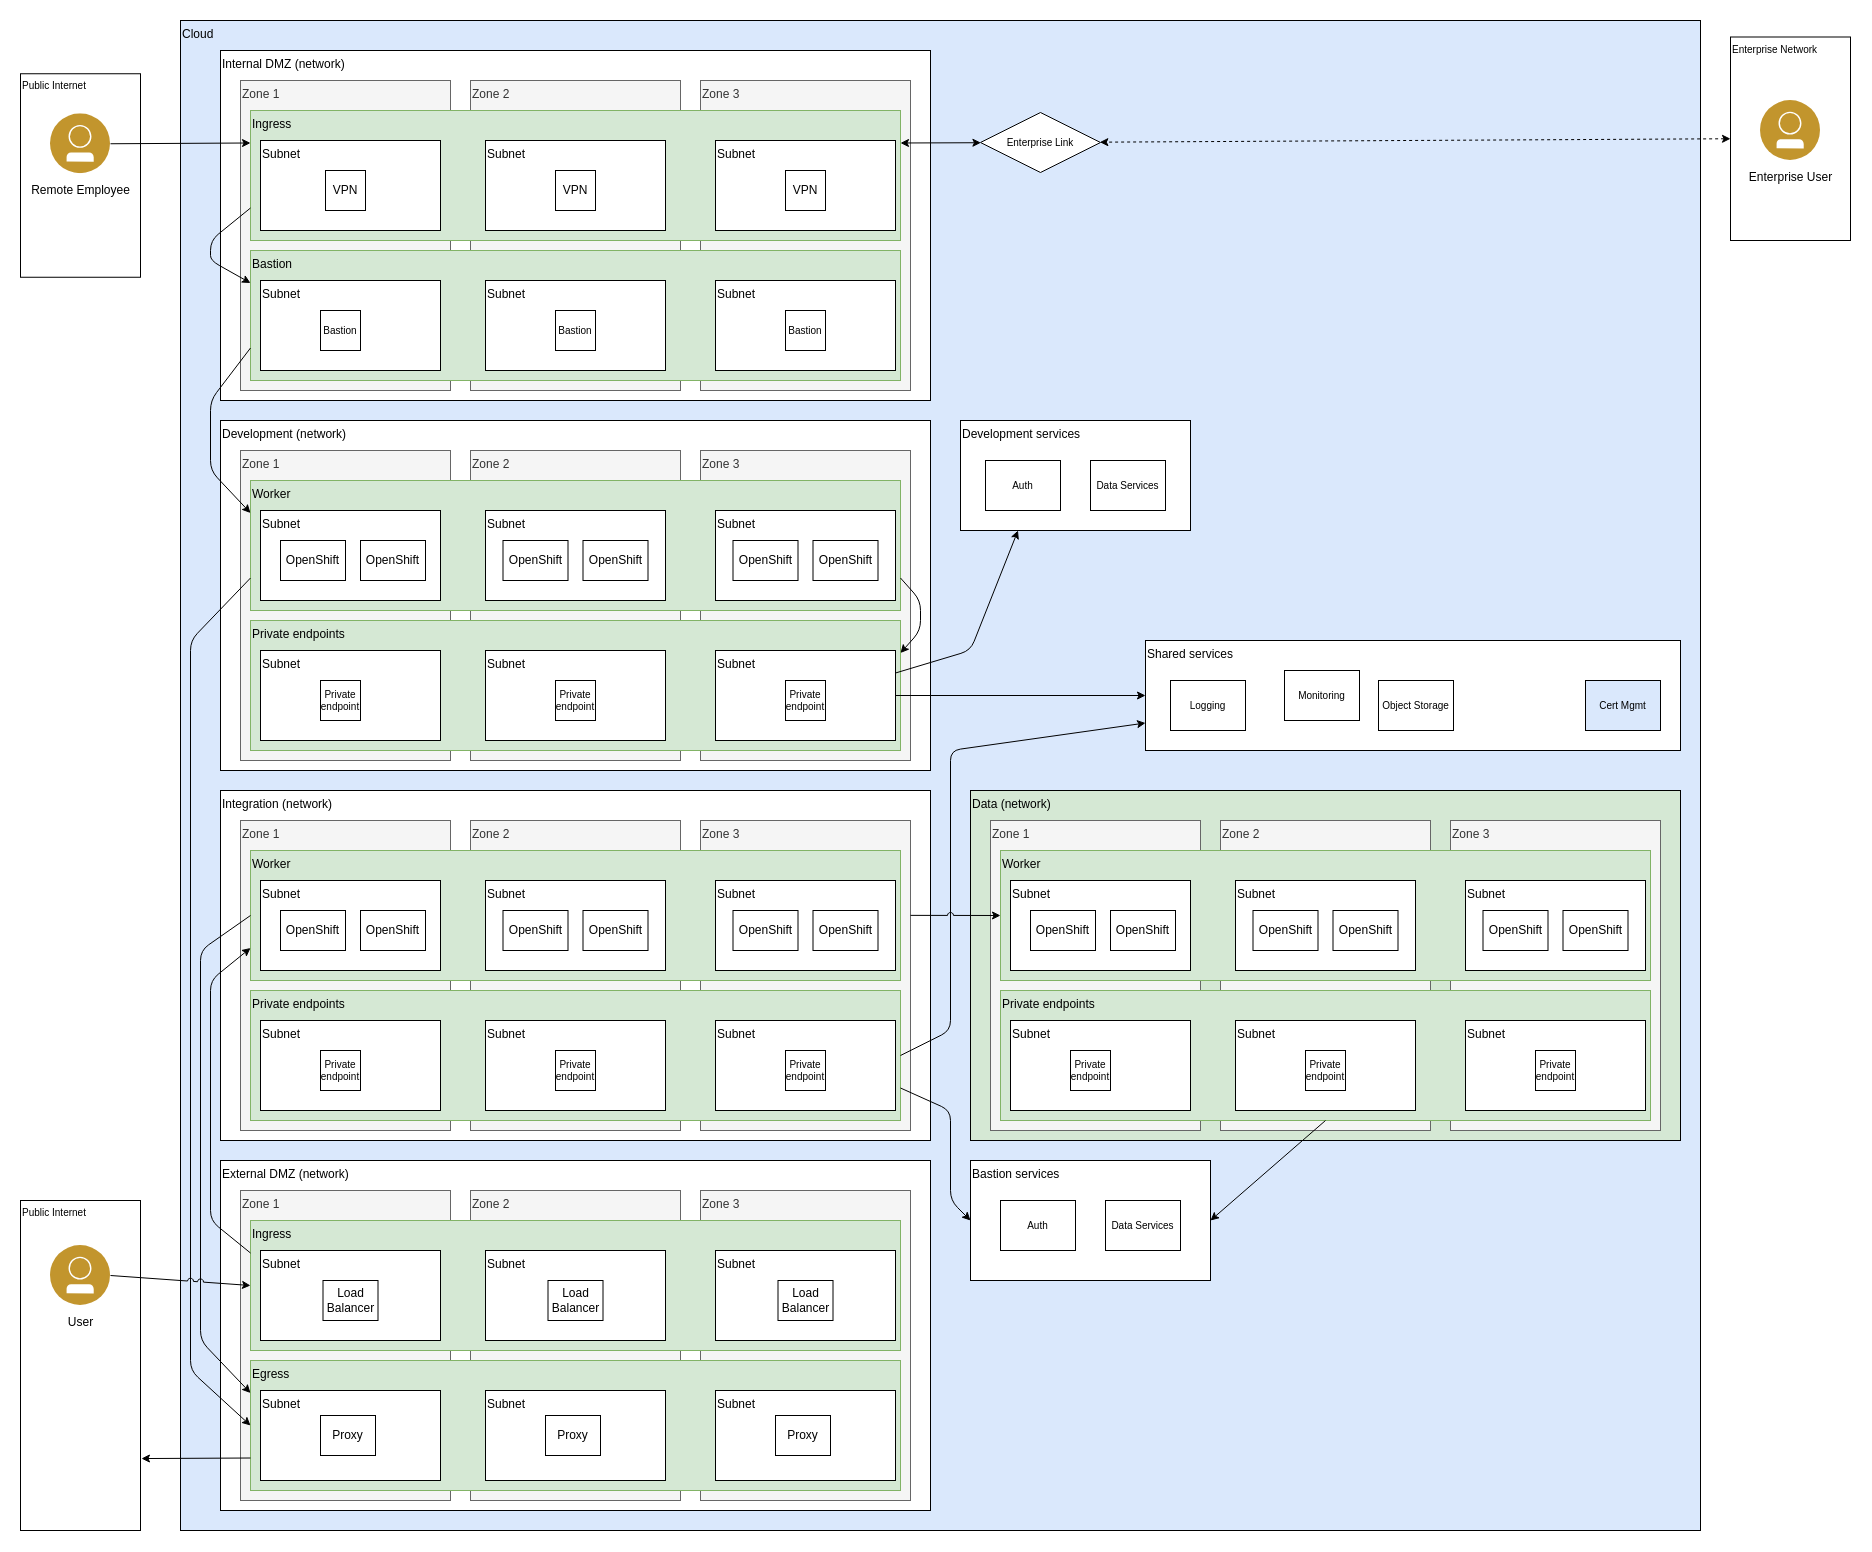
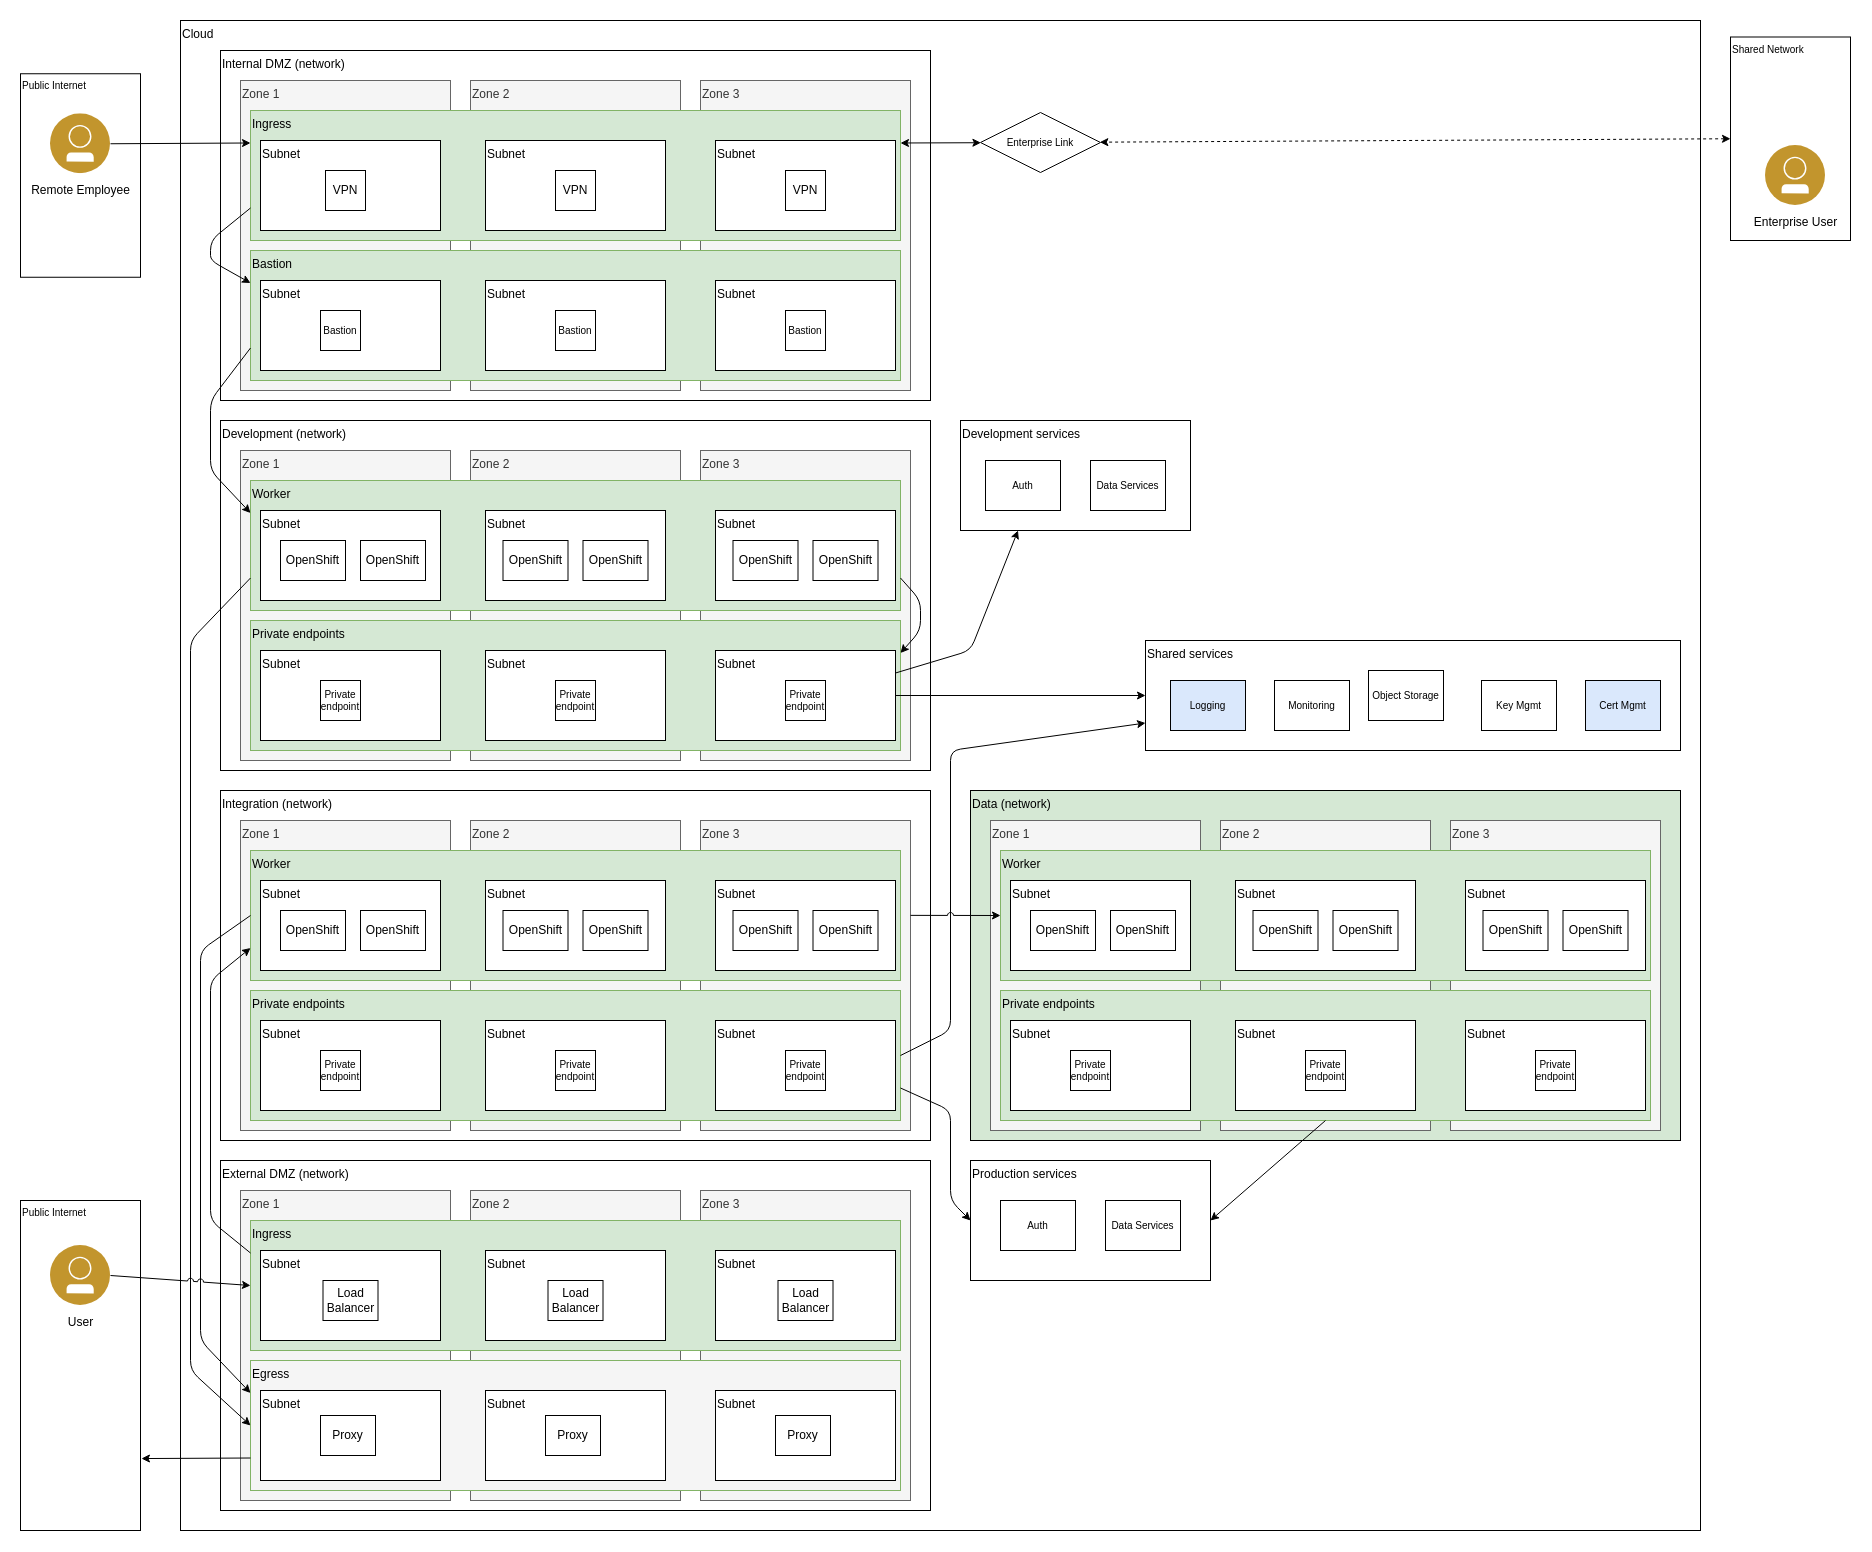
(1780, 51) -> (1770, 51)
(1791, 131) -> (1796, 176)
(1322, 696) -> (1312, 706)
(1208, 706) -> (1208, 706)
(1416, 706) -> (1406, 696)
none -> (1519, 706)
(941, 776) -> (941, 776)
(1022, 1175) -> (1032, 1175)
(273, 1375) -> (273, 1375)
